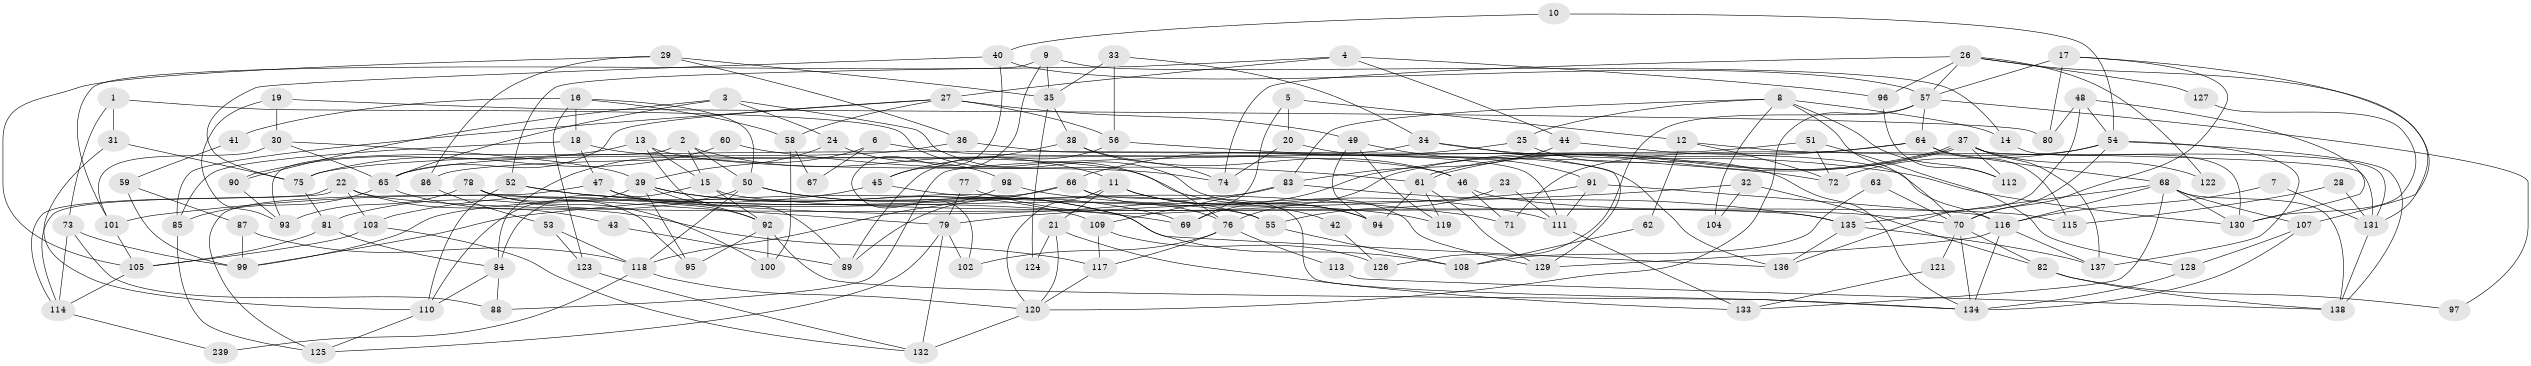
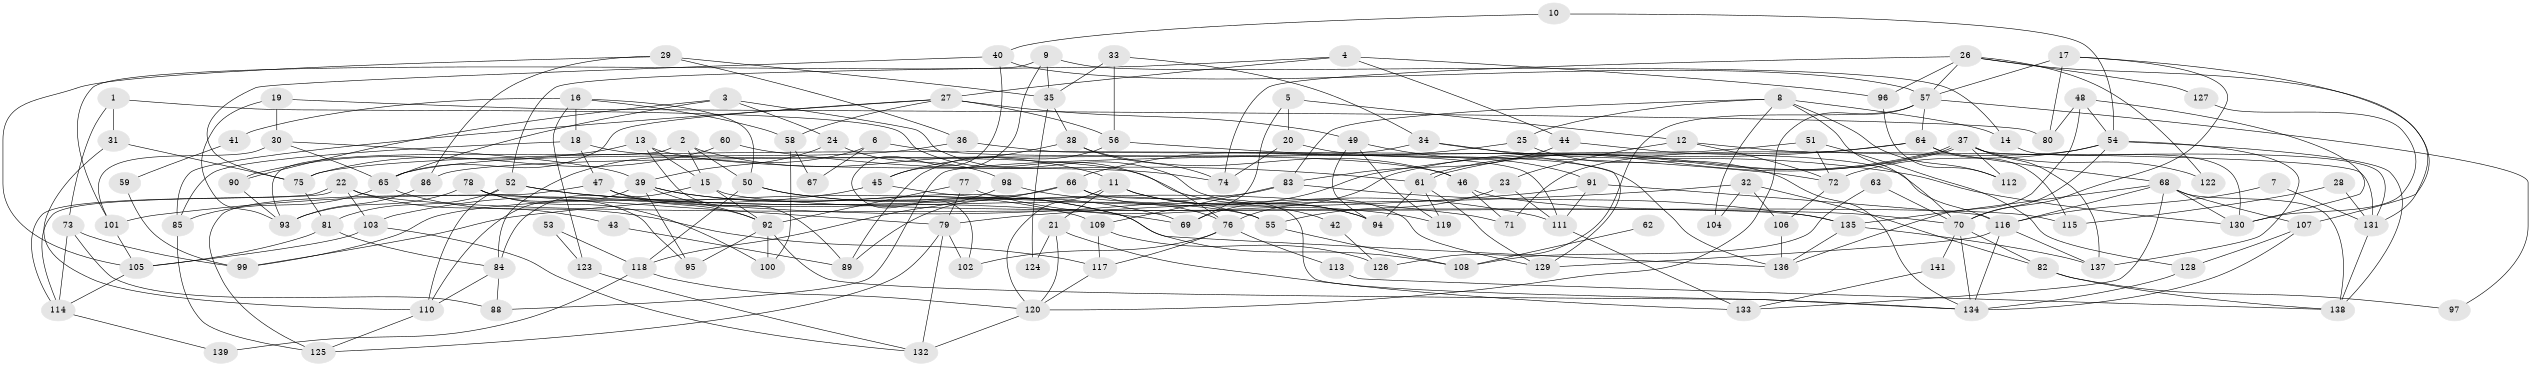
(1665, 183) -> (1554, 166)
(538, 204) -> (379, 208)
none -> (866, 204)
(486, 207) -> (356, 204)
(243, 226) -> none
none -> (1781, 226)
(1938, 268) -> (1938, 268)
(221, 353) -> (221, 353)
